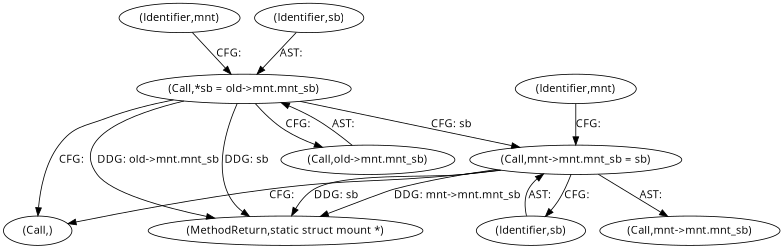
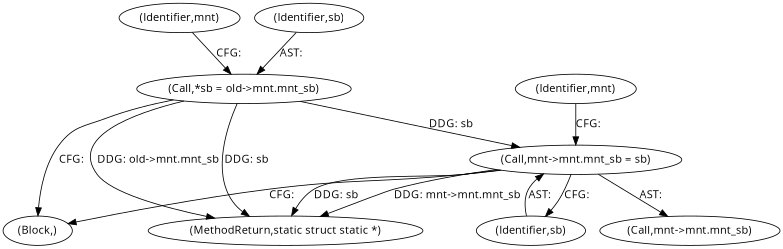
(451, 124) -> (451, 124)
(368, 160) -> none
(38, 231) -> (38, 231)
(286, 231) -> (286, 231)
